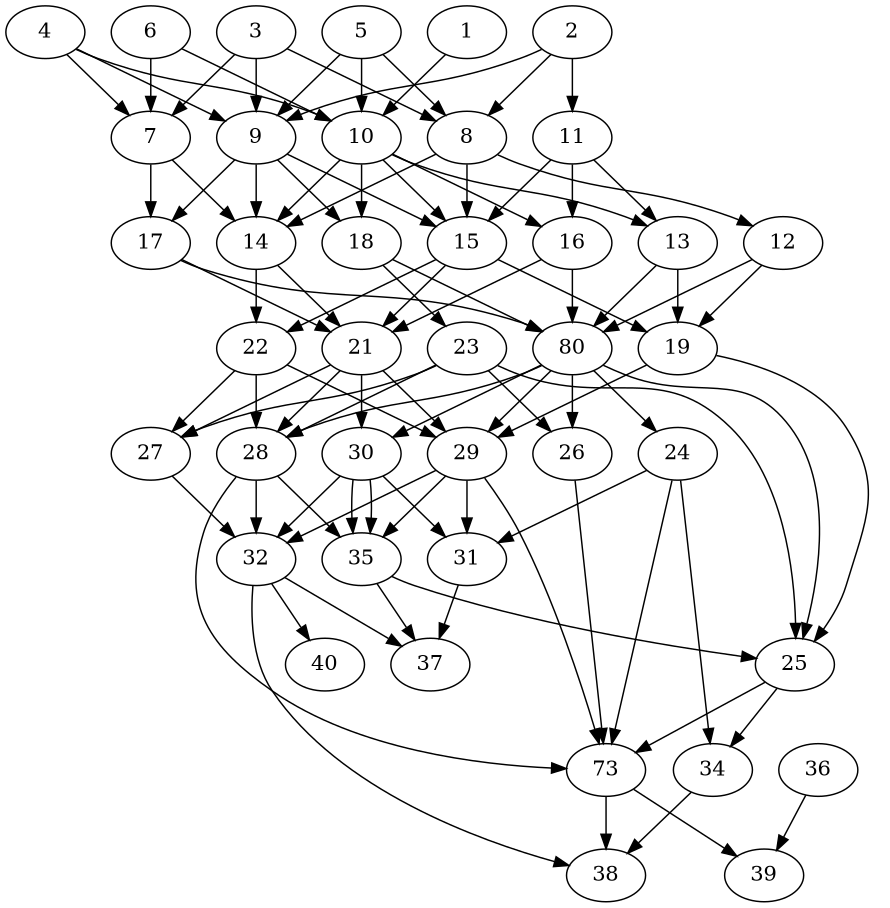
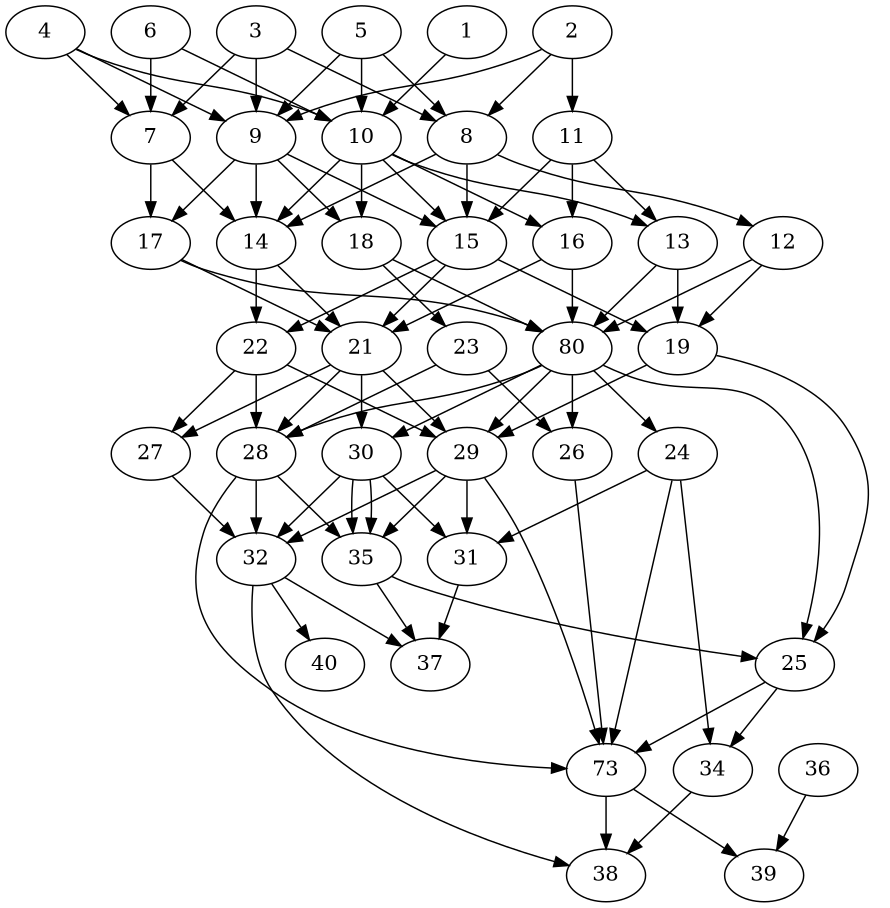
(329, 398) -> none
(717, 416) -> none
